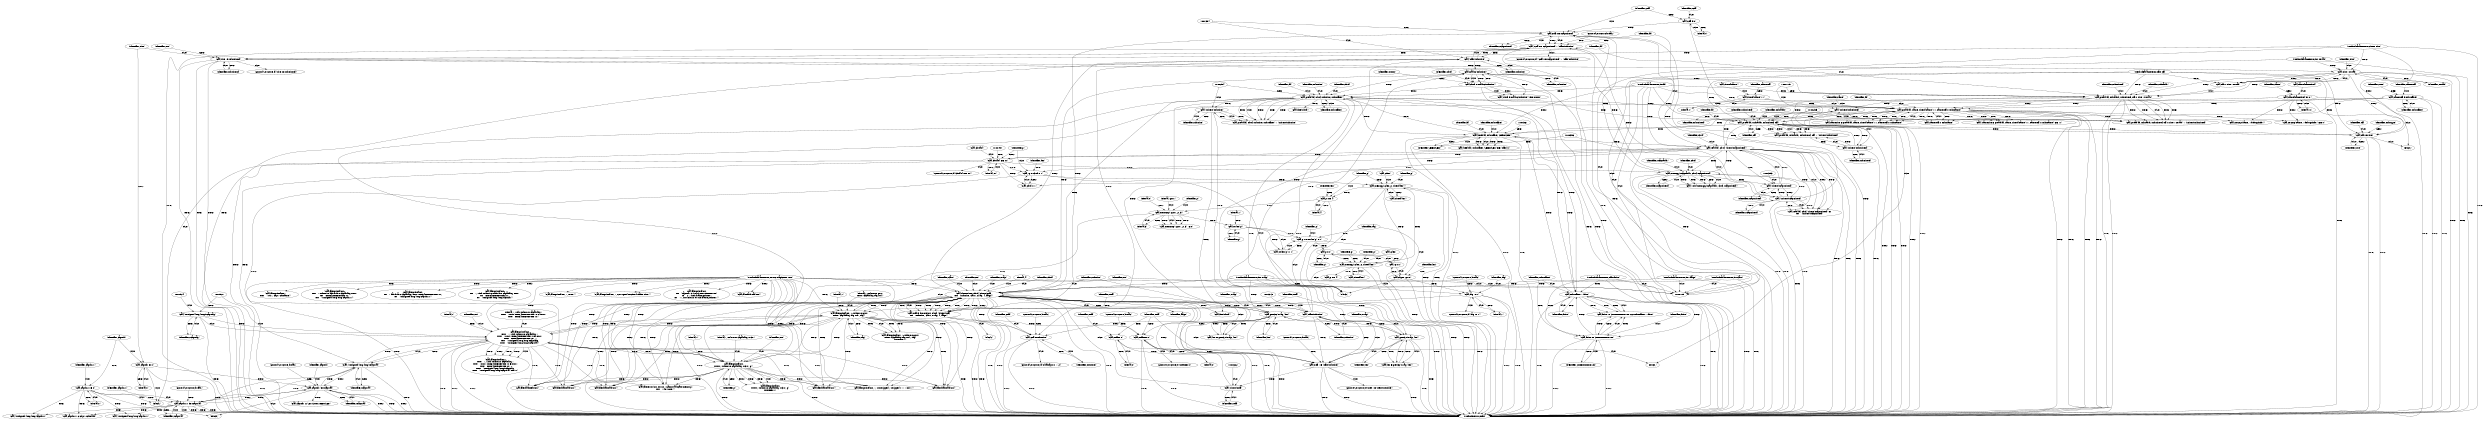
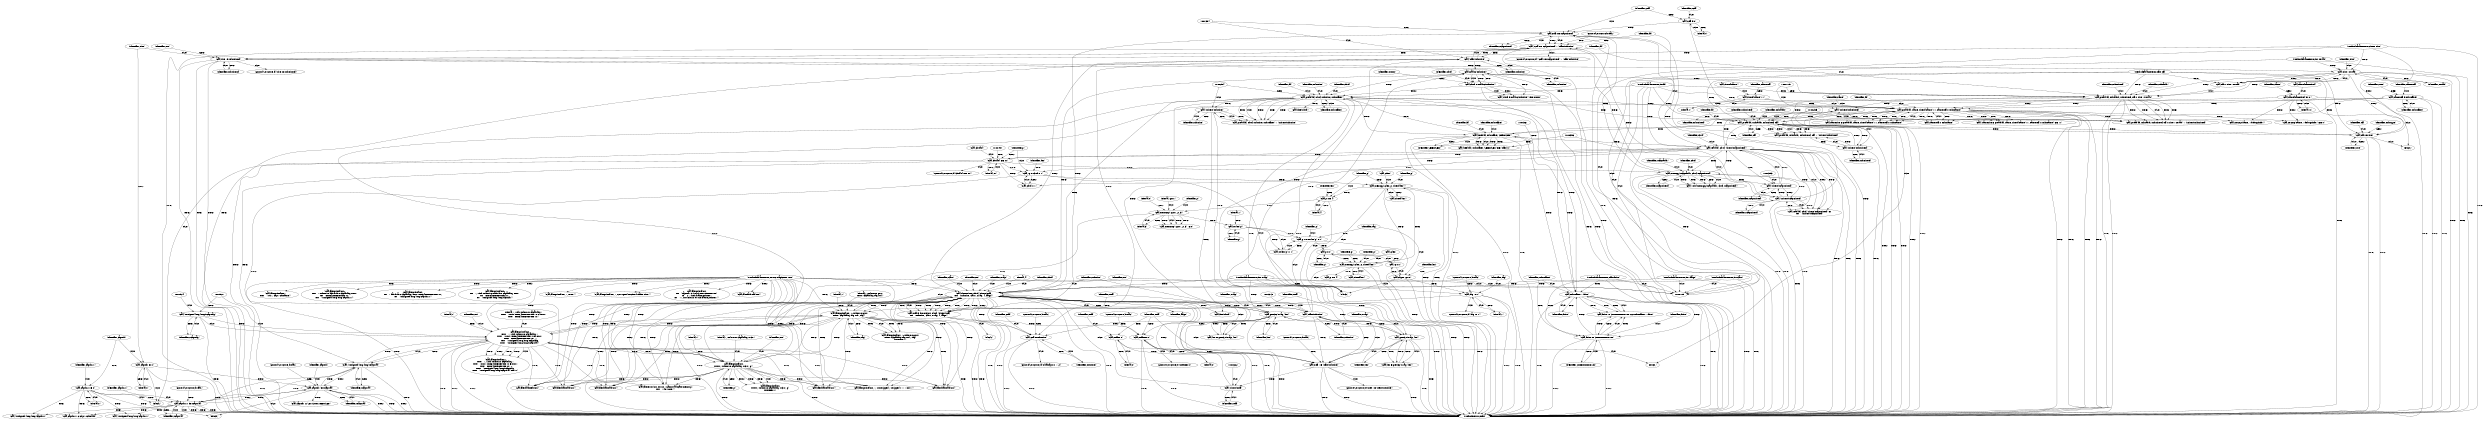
(1564, 100) -> none
(1514, 130) -> (1531, 144)
